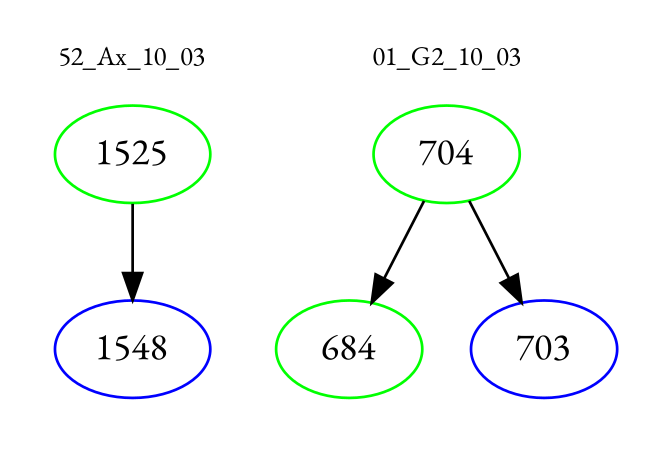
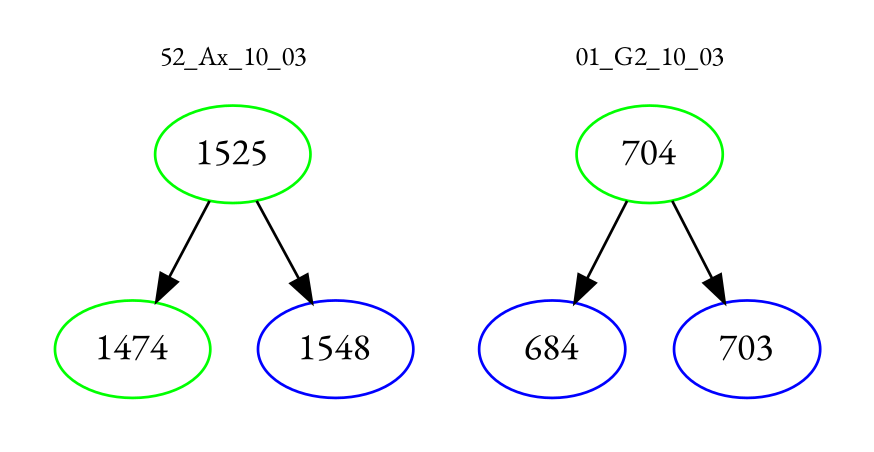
none -> (133, 349)
(349, 349) -> (552, 349)
